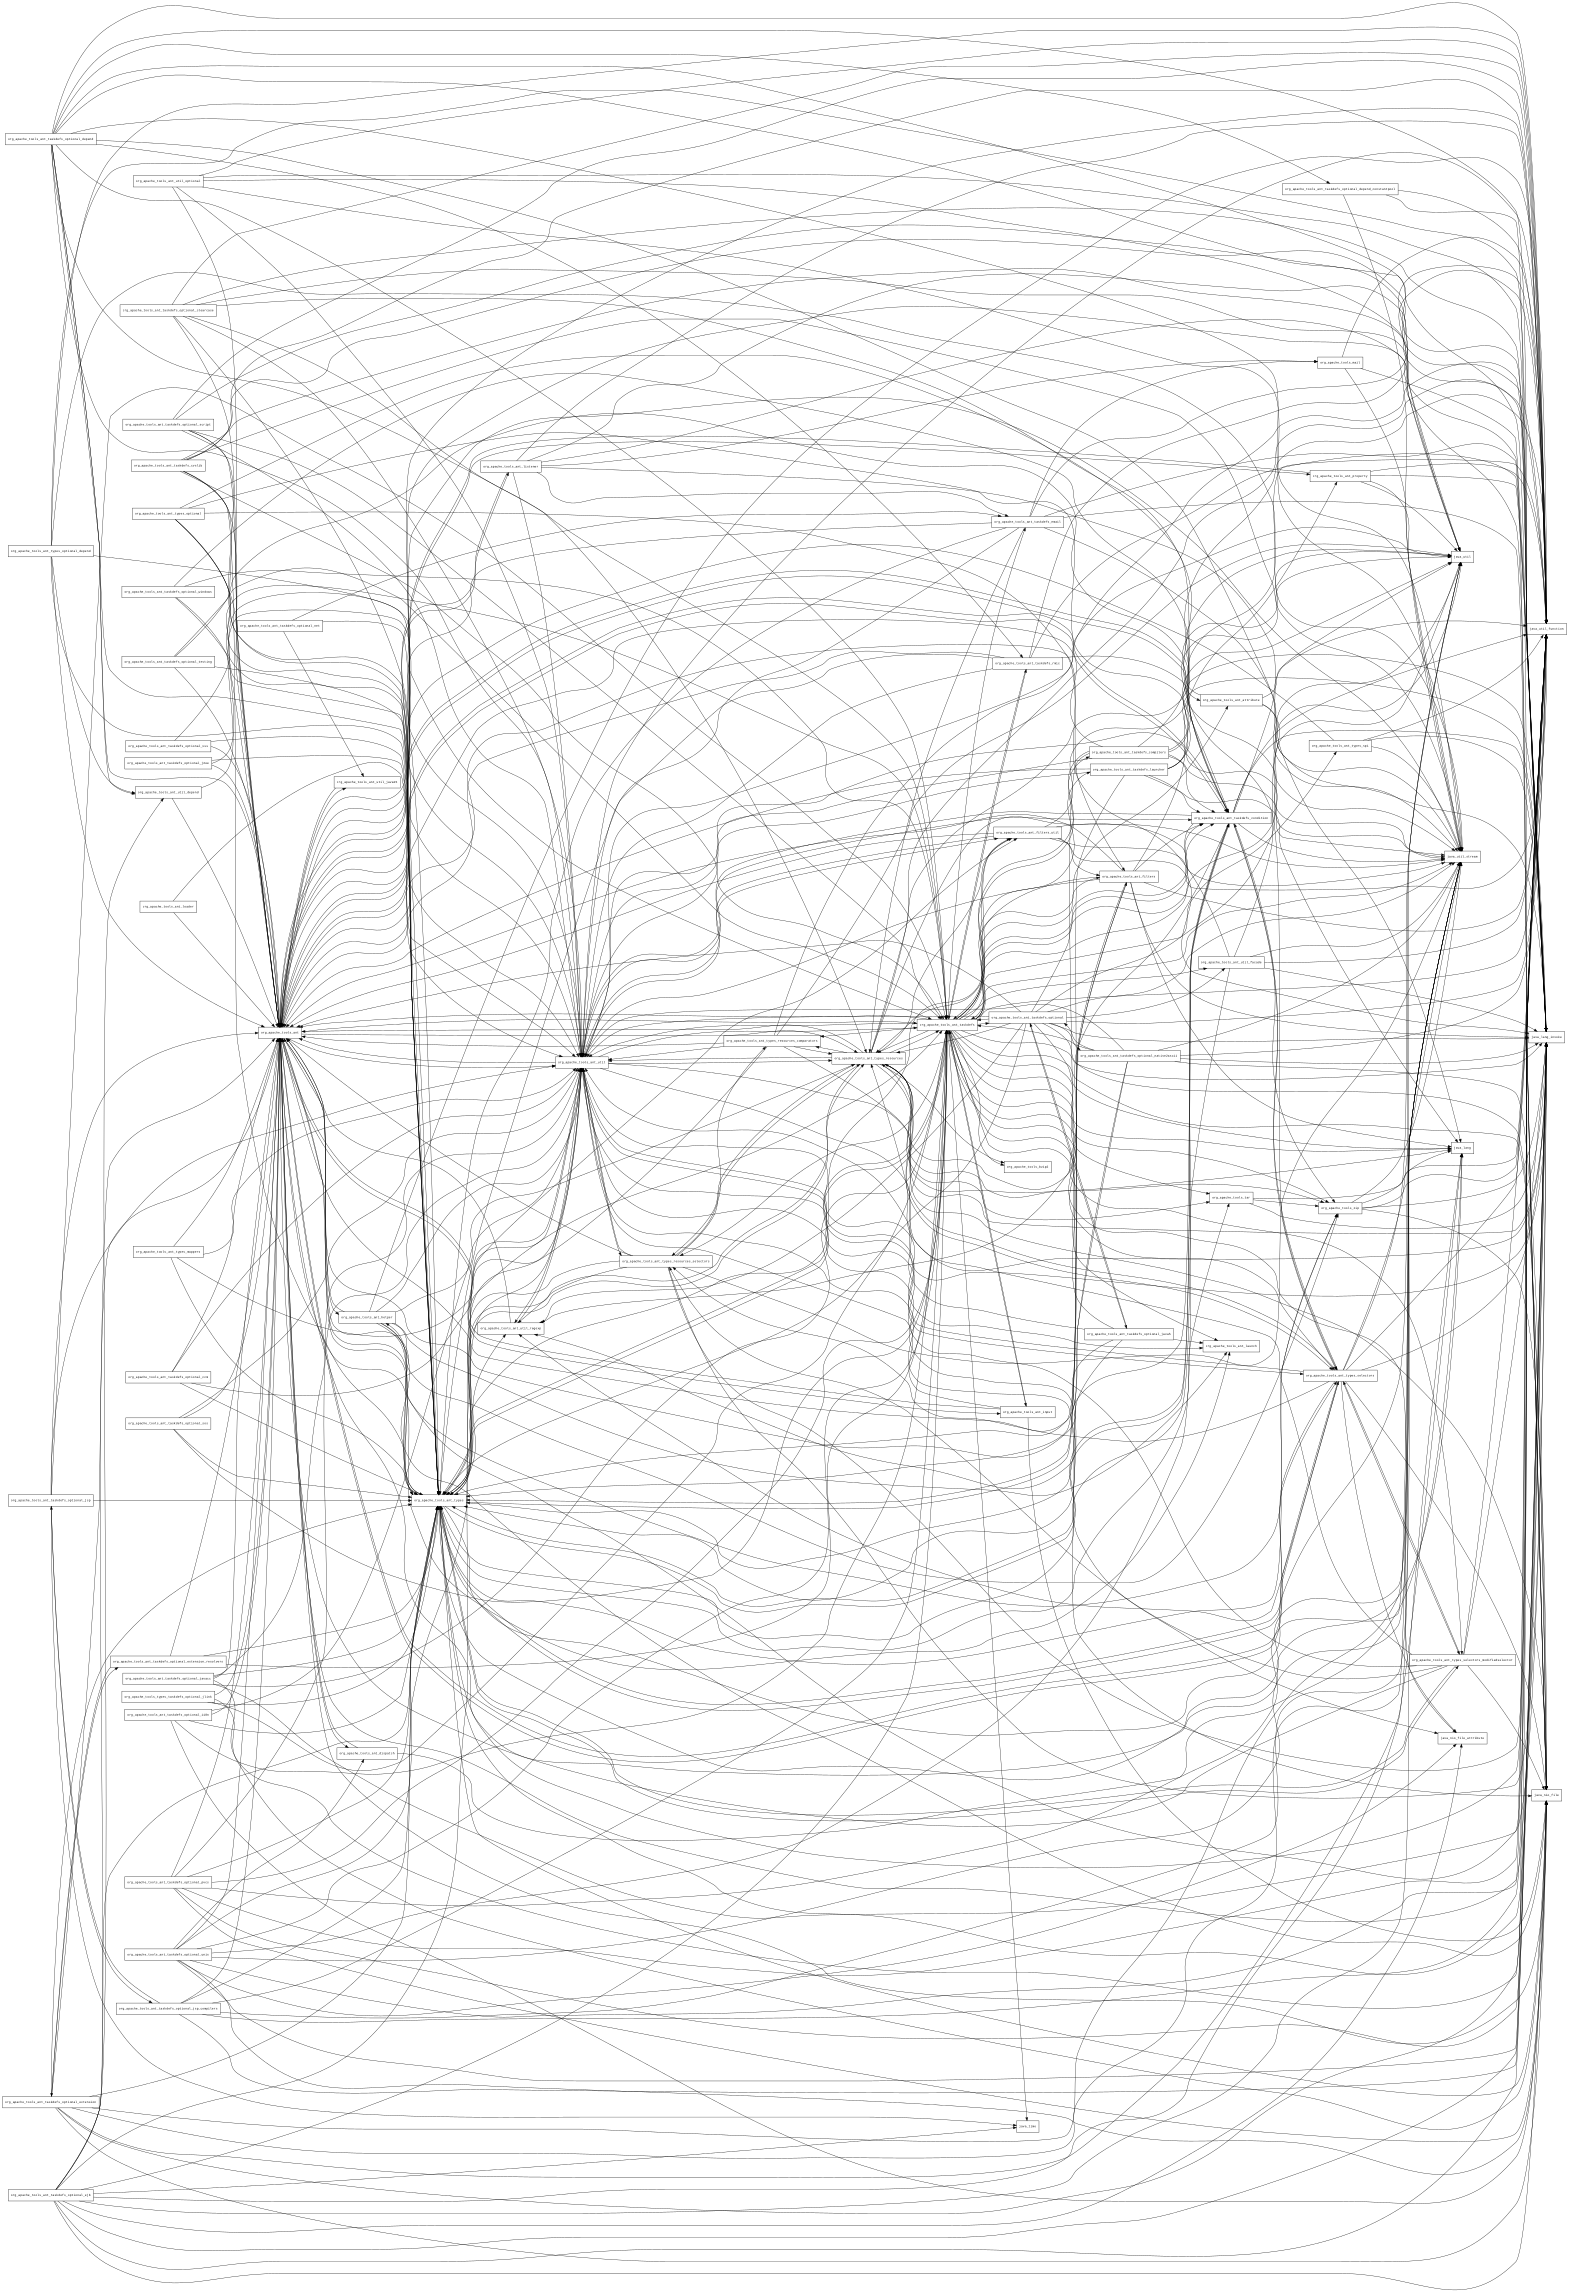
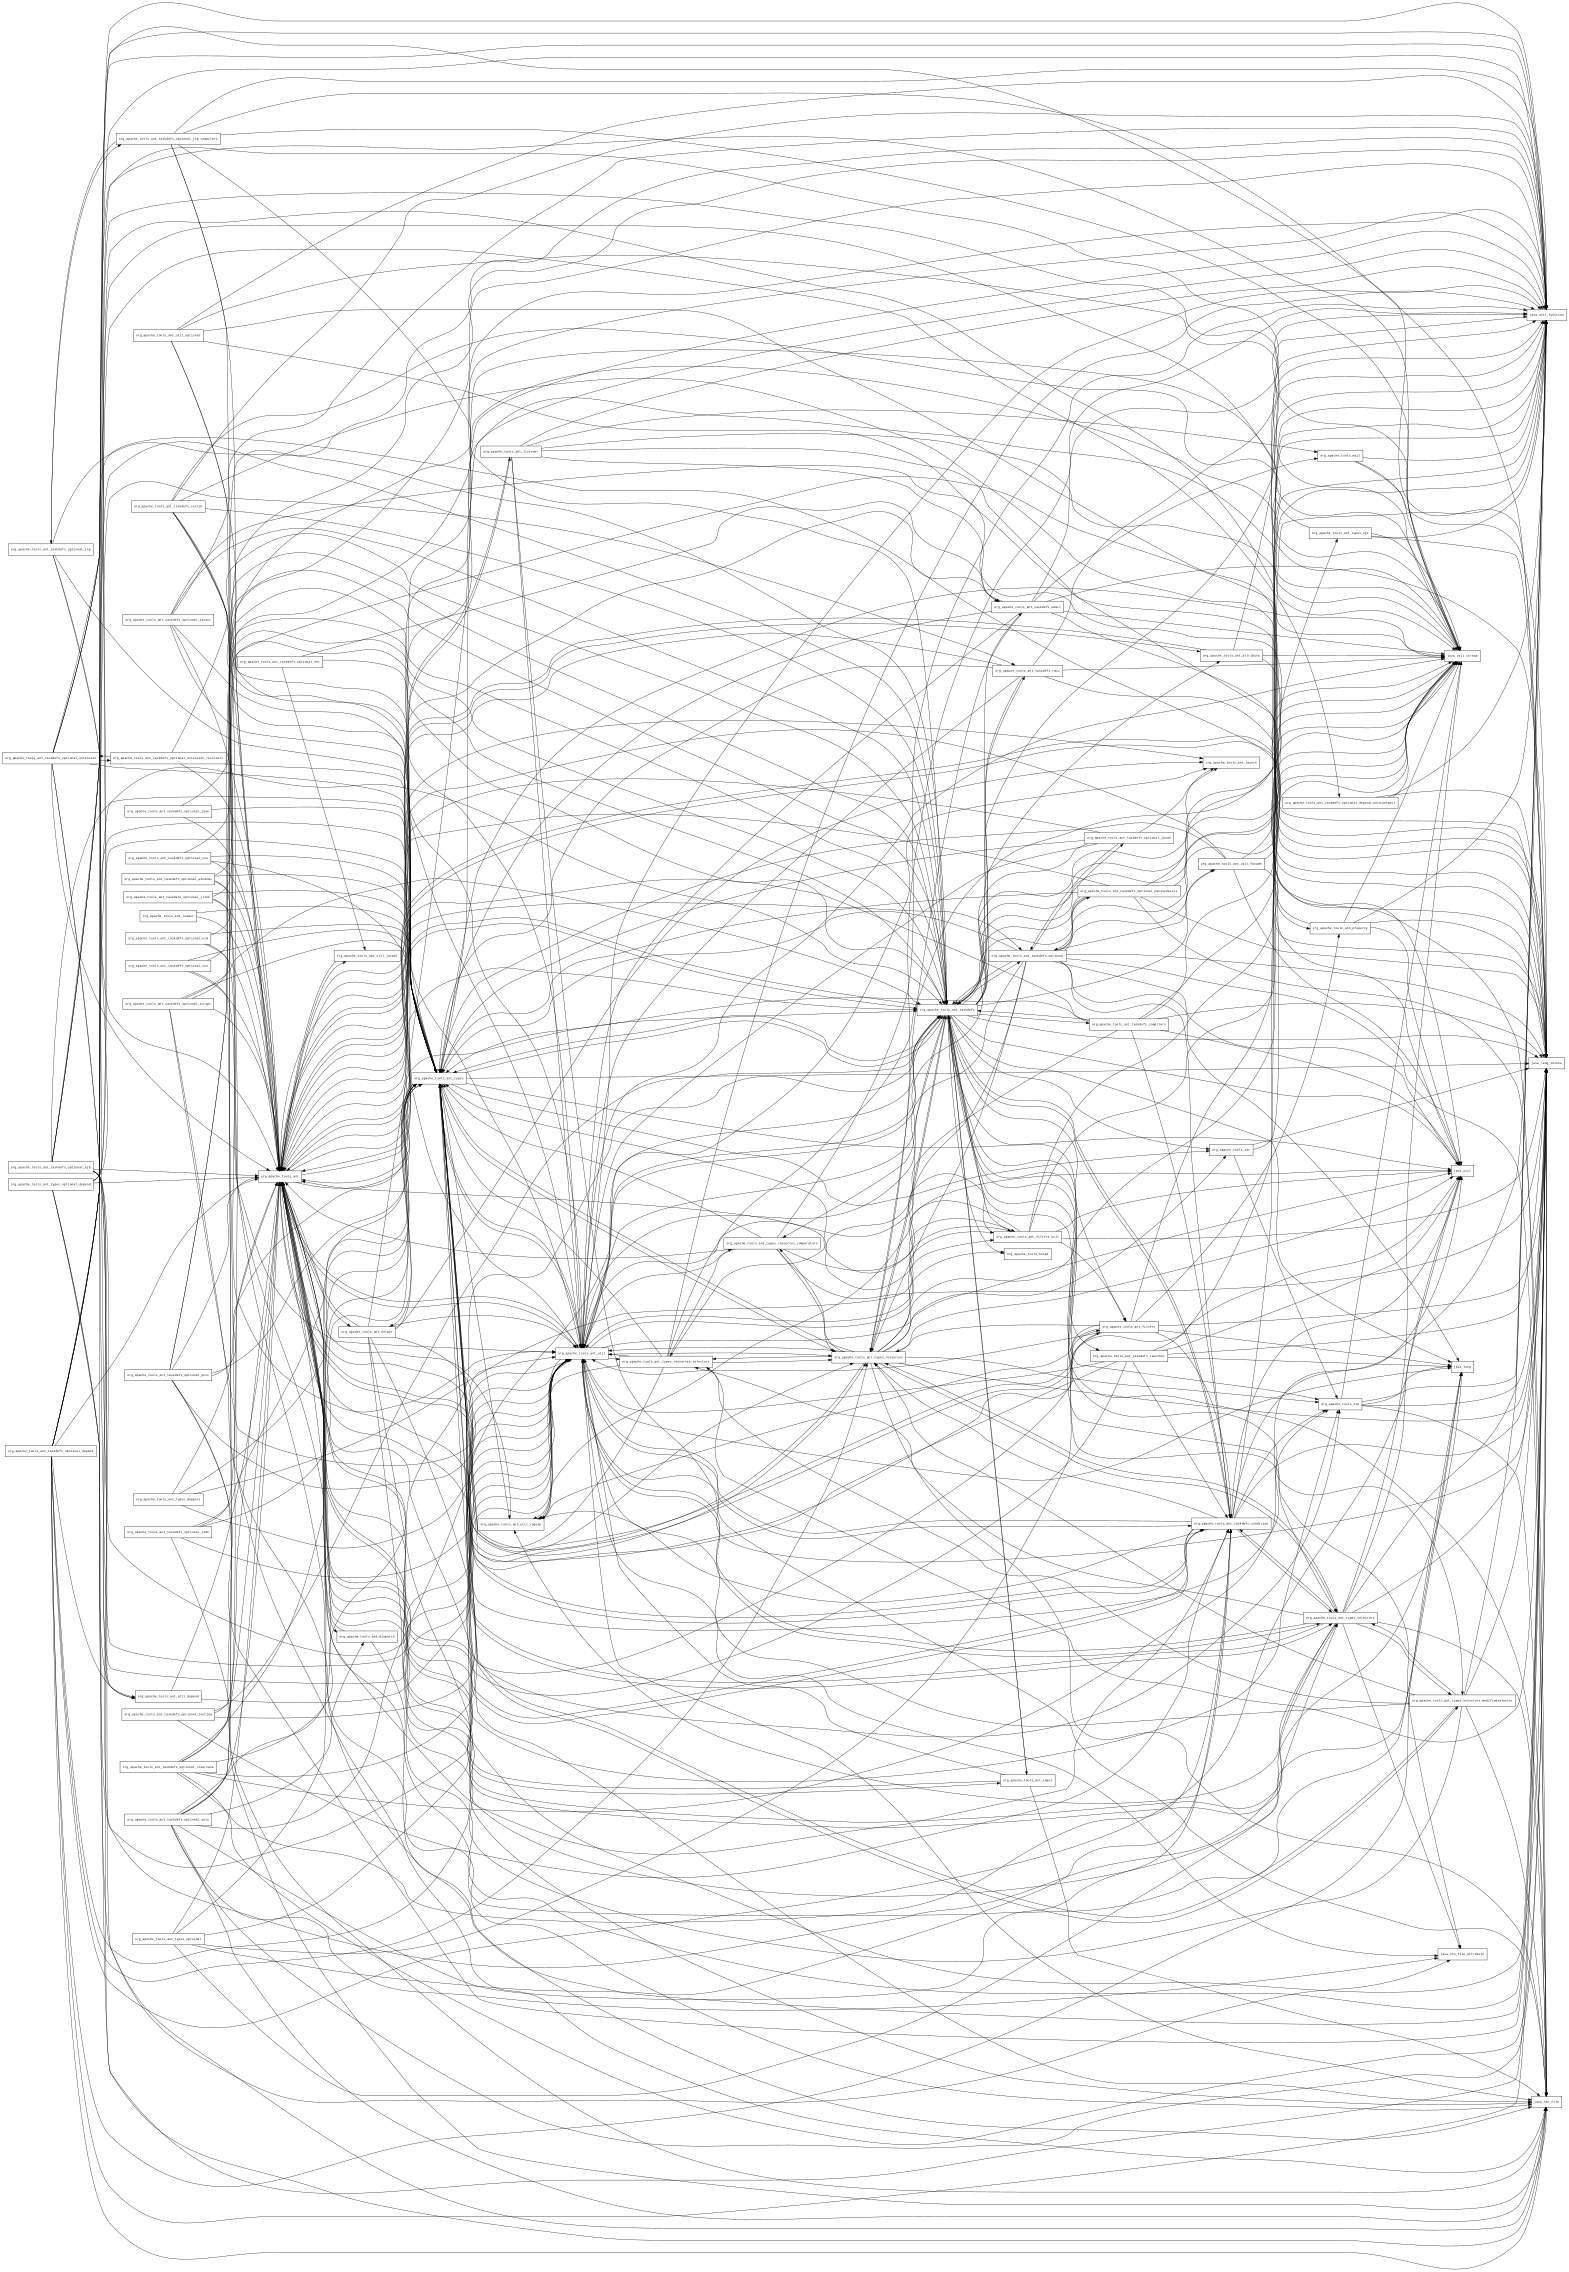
(667, 958) -> (530, 906)
none -> (415, 1101)
(168, 1697) -> (168, 897)
(1028, 2127) -> none
(1106, 2128) -> (849, 69)
